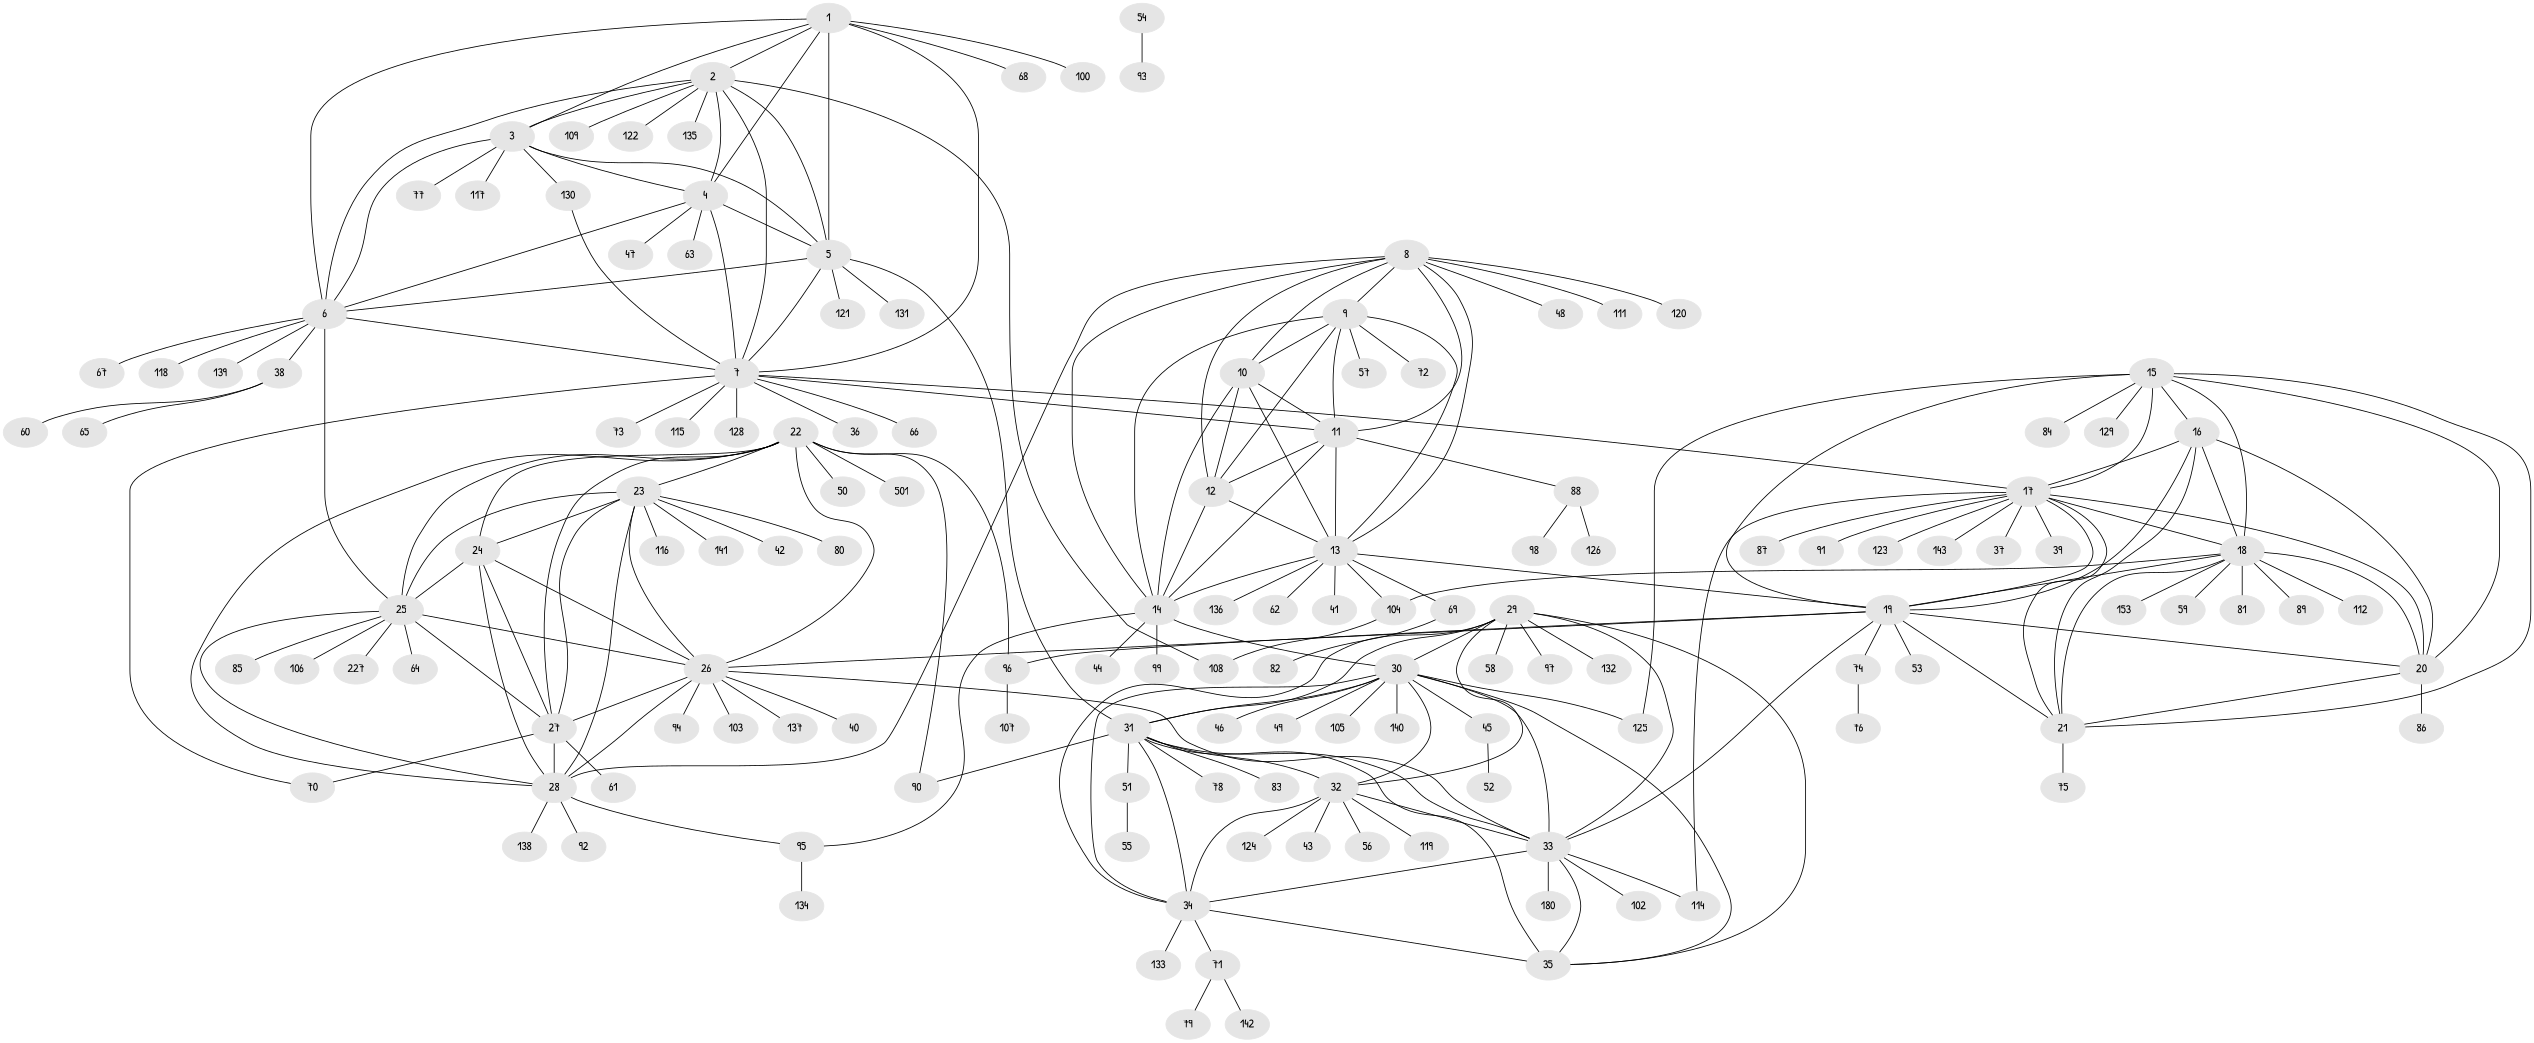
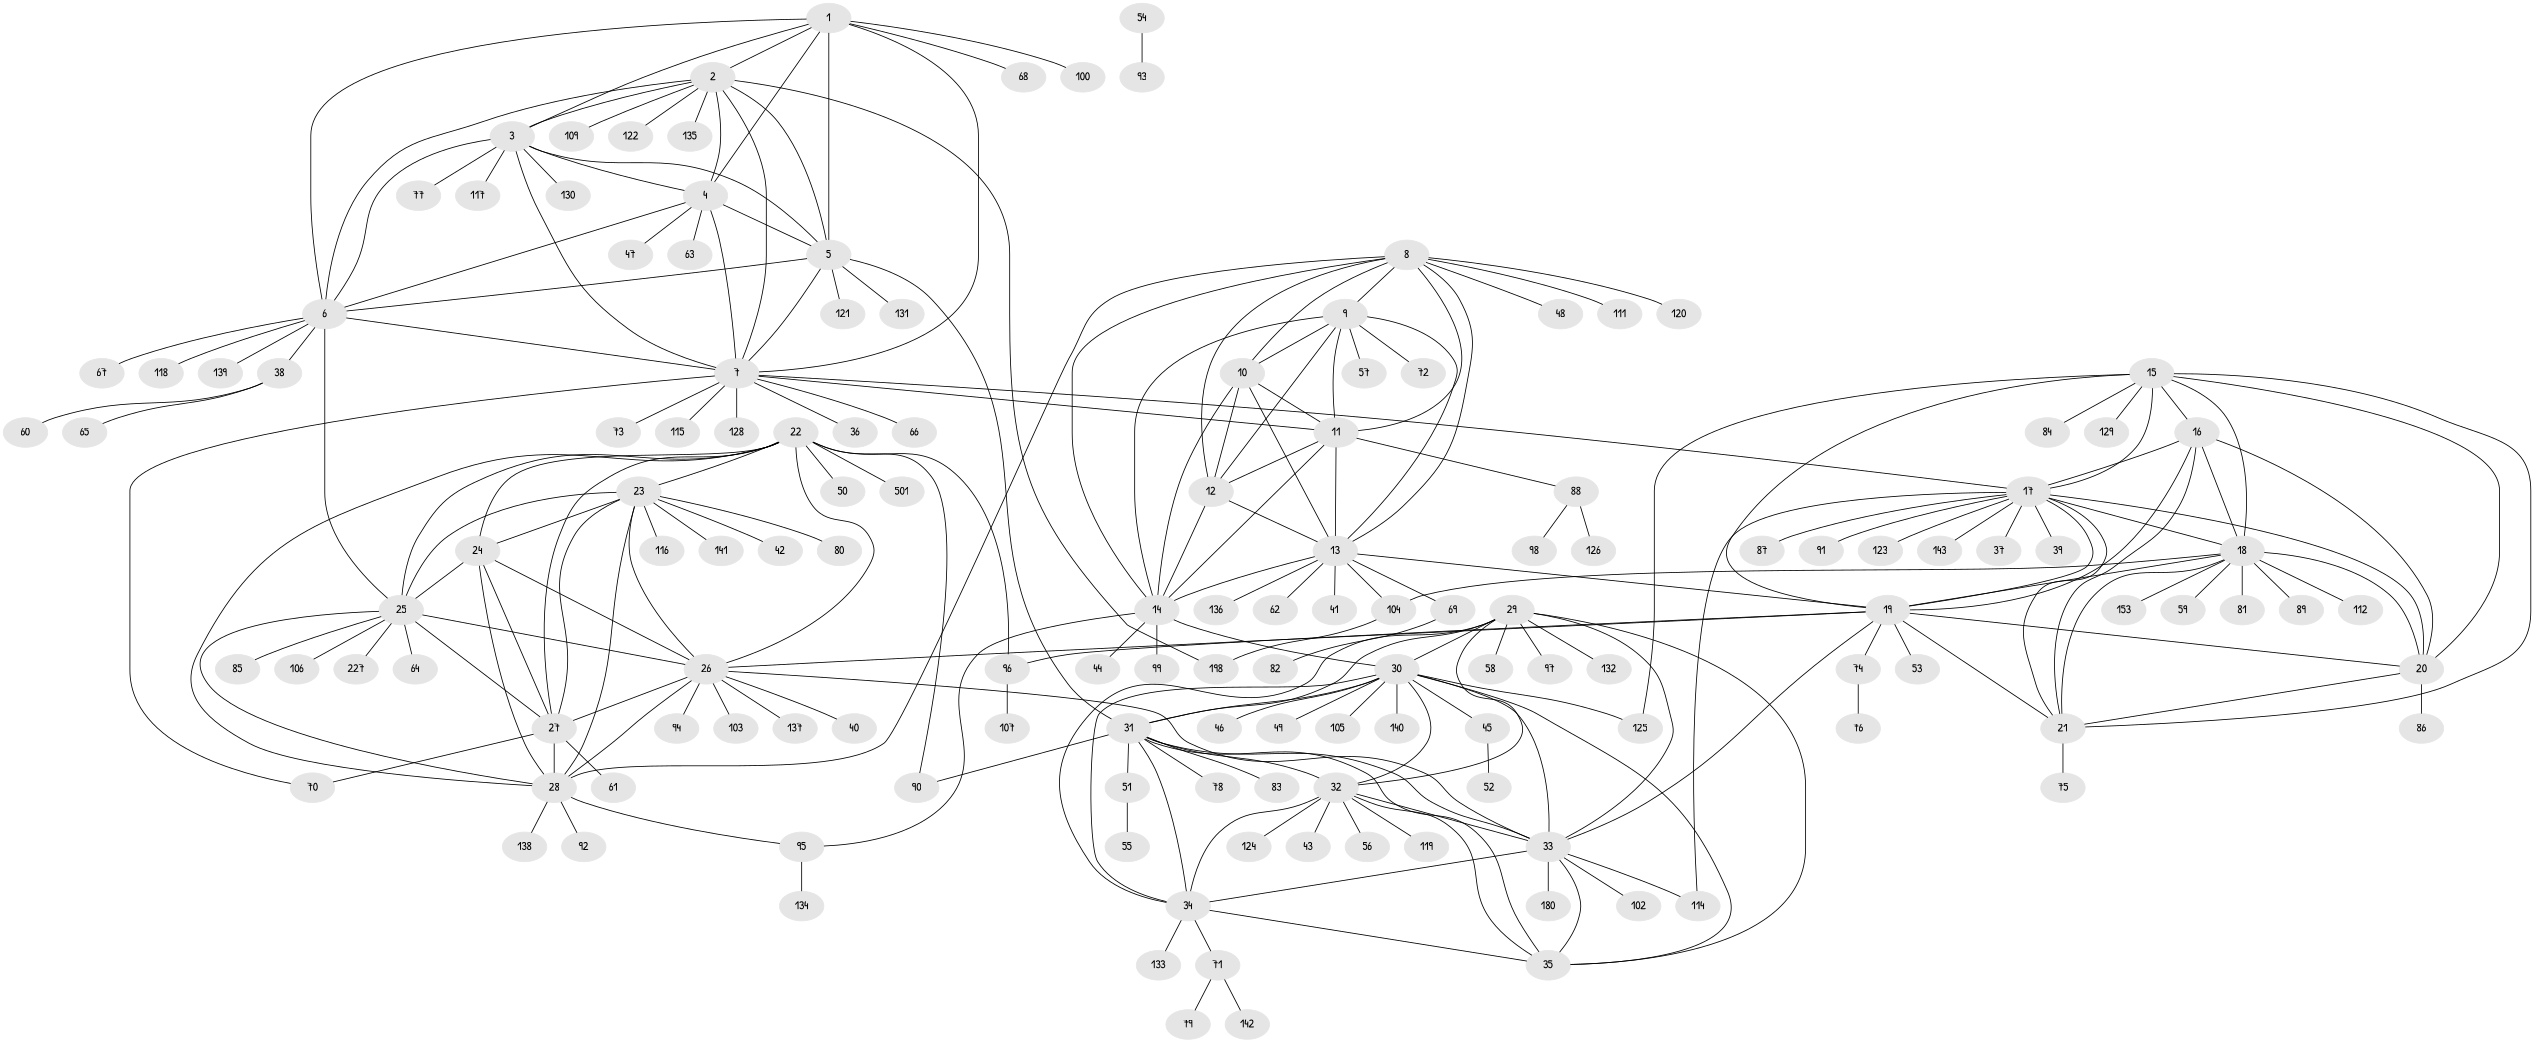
(631, 301) -> (590, 295)
(1216, 669) -> (1216, 669)
none -> (1468, 848)
